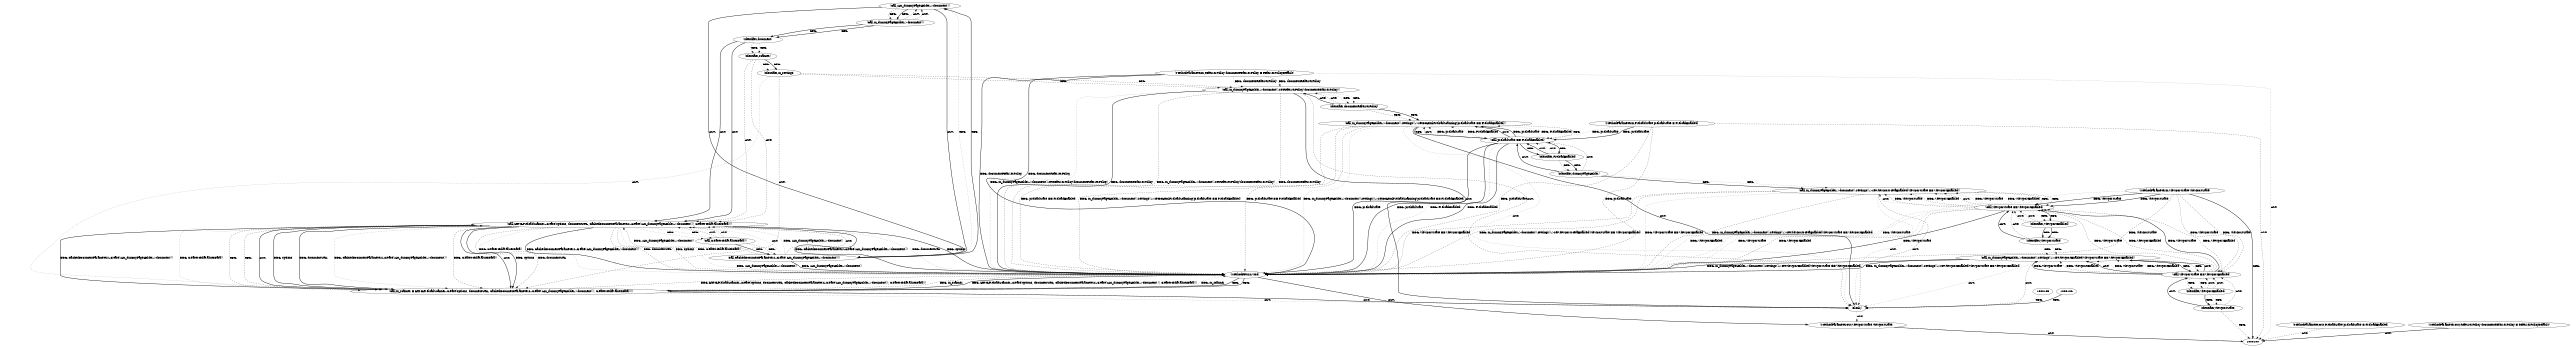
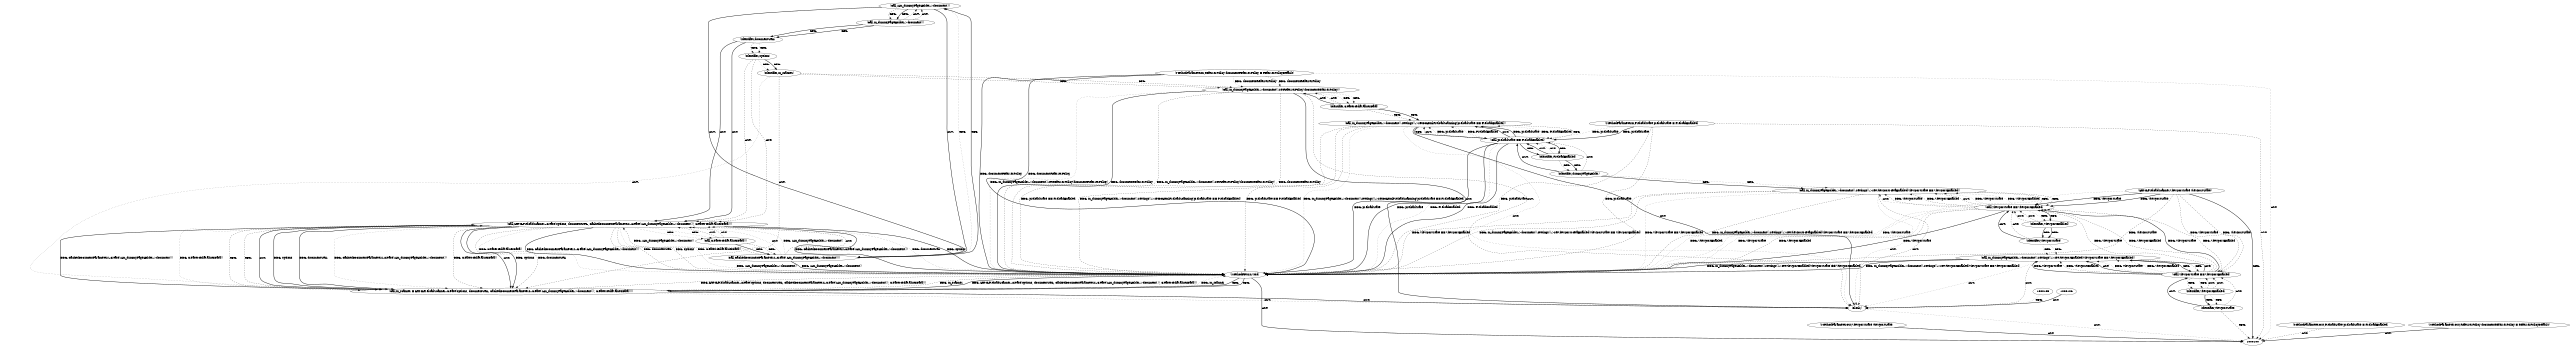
(758, 40) -> (758, 40)
(758, 56) -> (758, 56)
(779, 73) -> (779, 73)
(1354, 107) -> (1354, 107)
(2175, 191) -> (2175, 191)
(2057, 300) -> (2057, 300)
(1531, 314) -> (1725, 338)
(1857, 316) -> (2053, 325)
